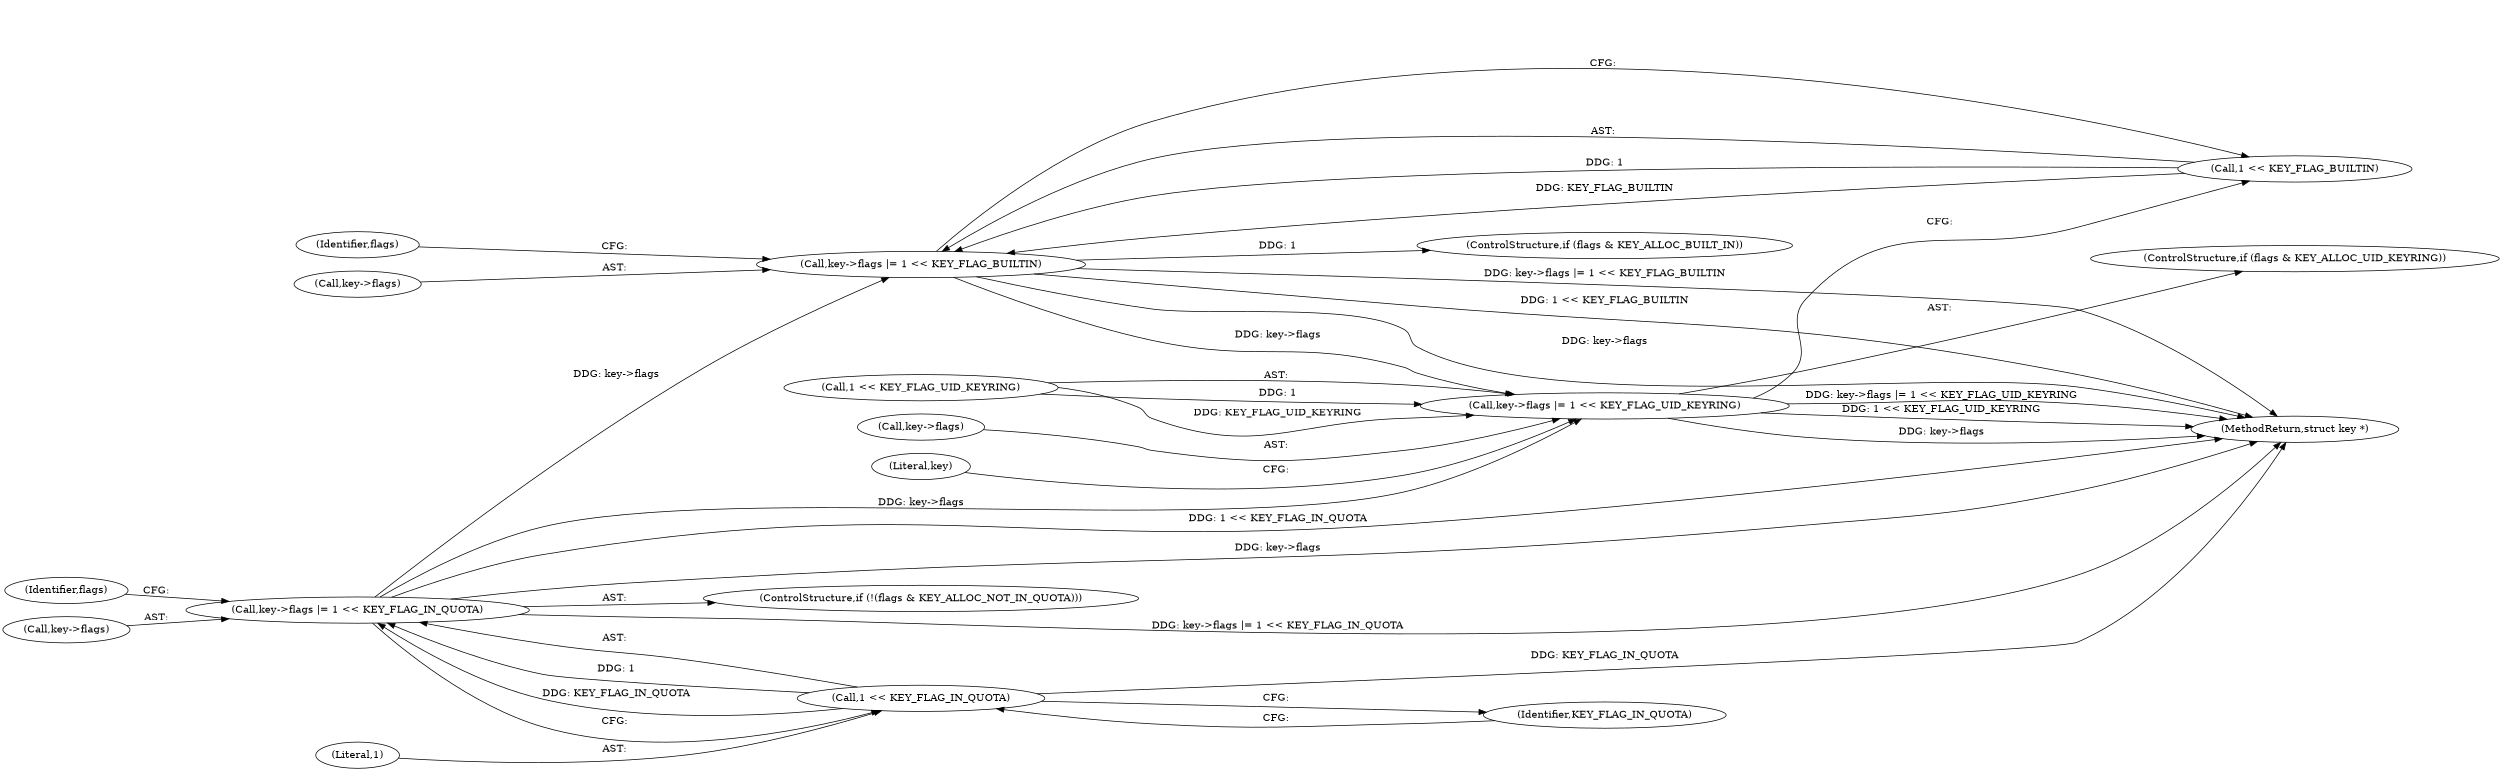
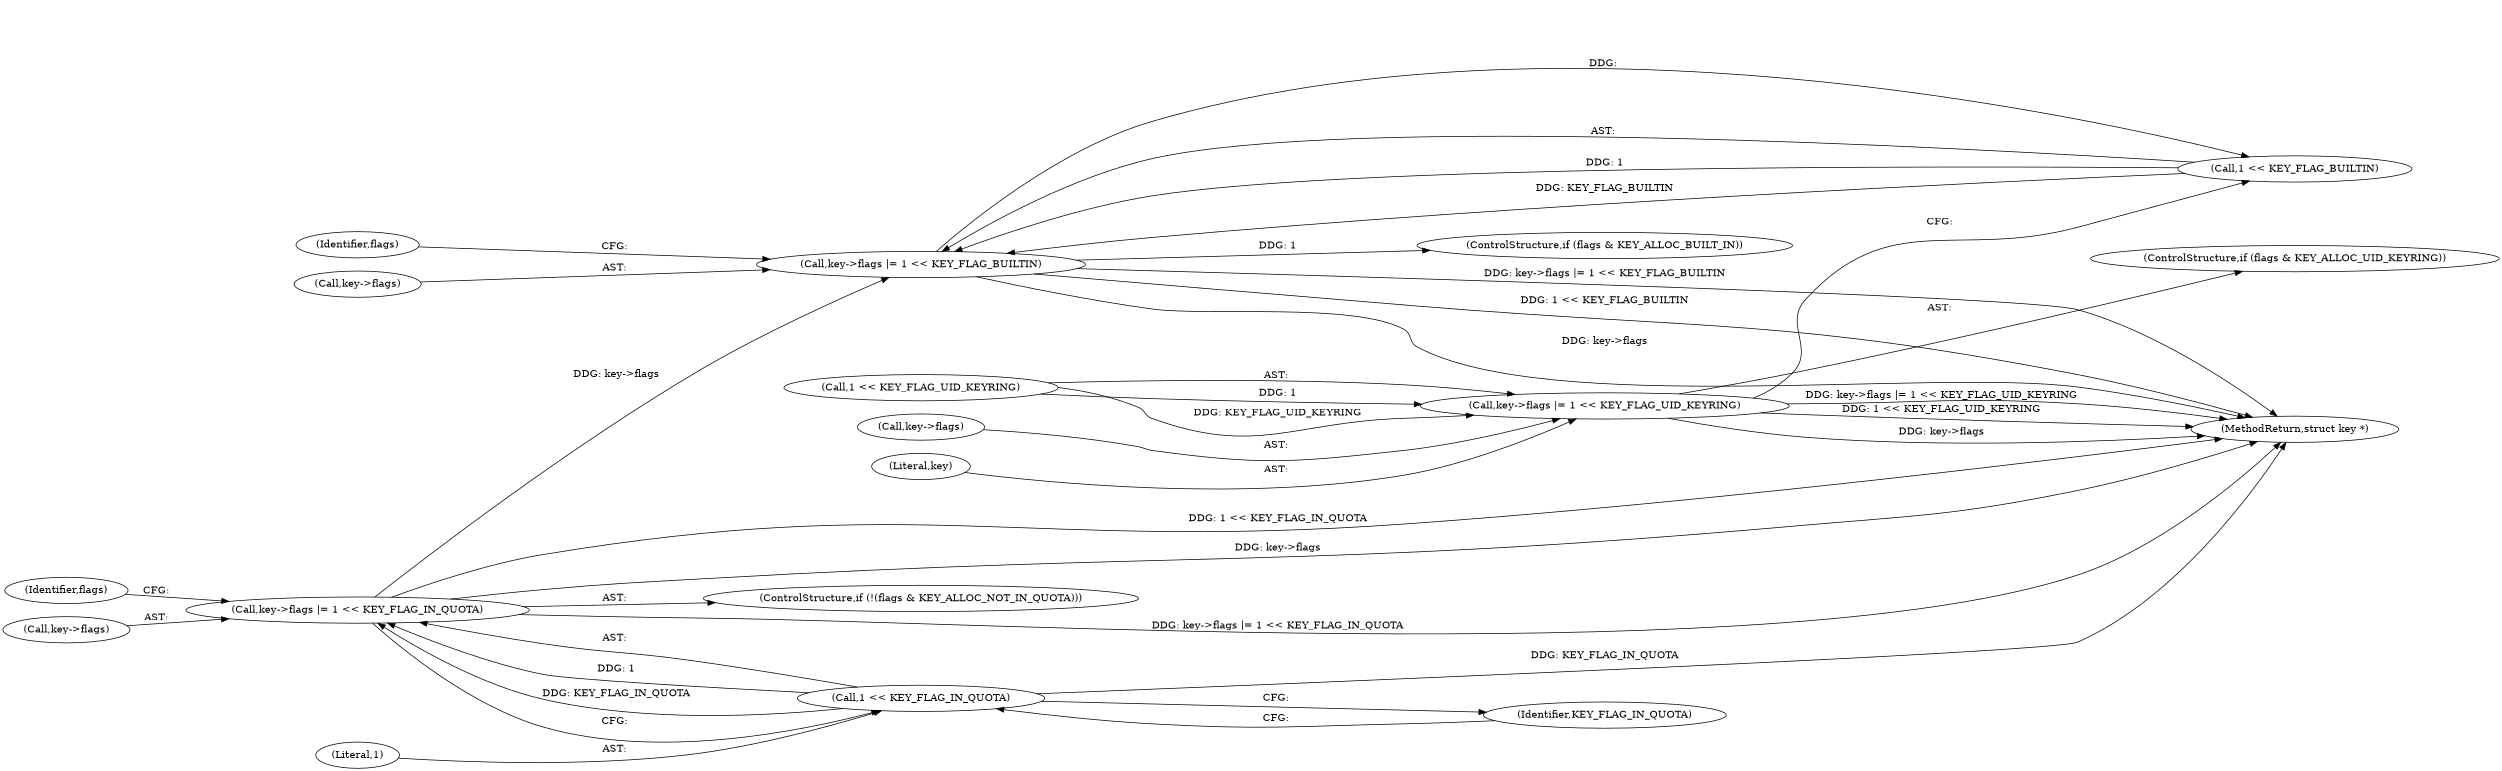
(1605, 64) -> (1605, 64)
(1227, 351) -> none
(1278, 470) -> (1278, 470)
(977, 509) -> none
